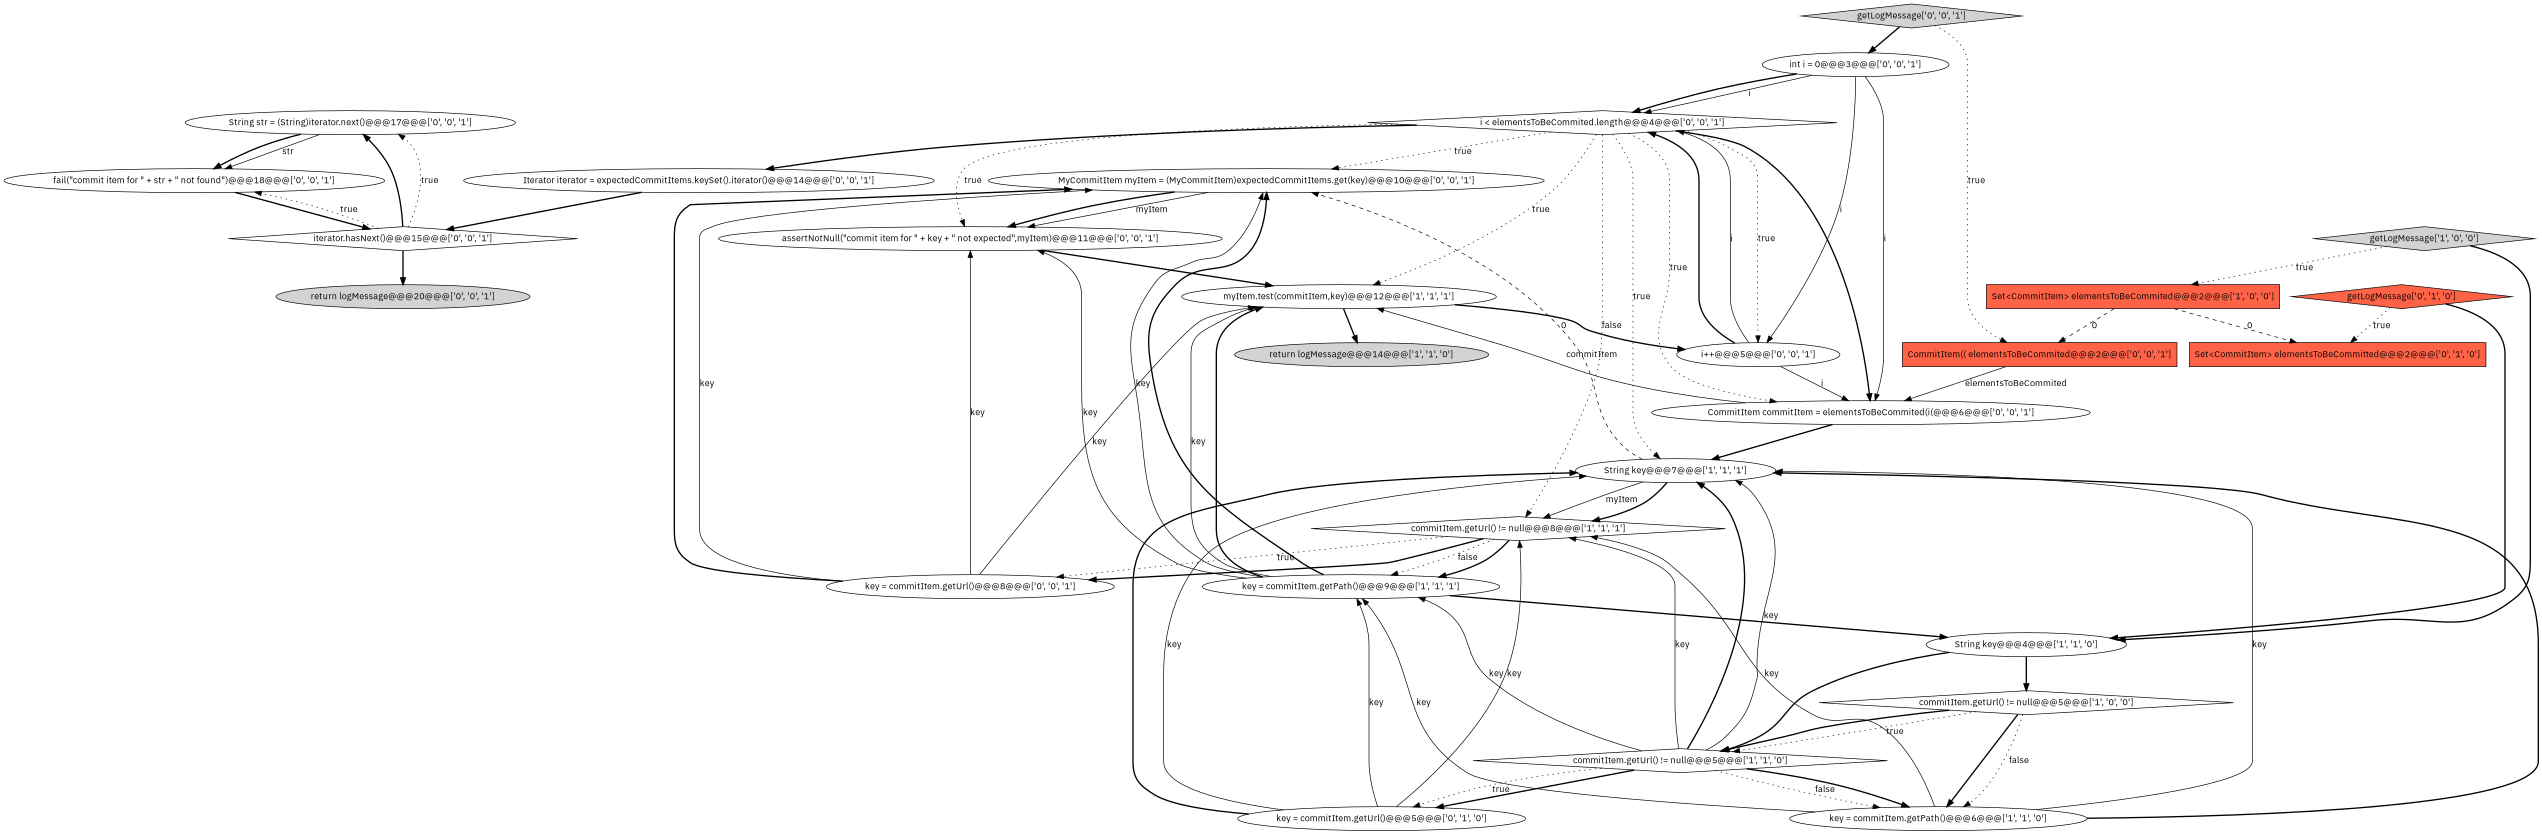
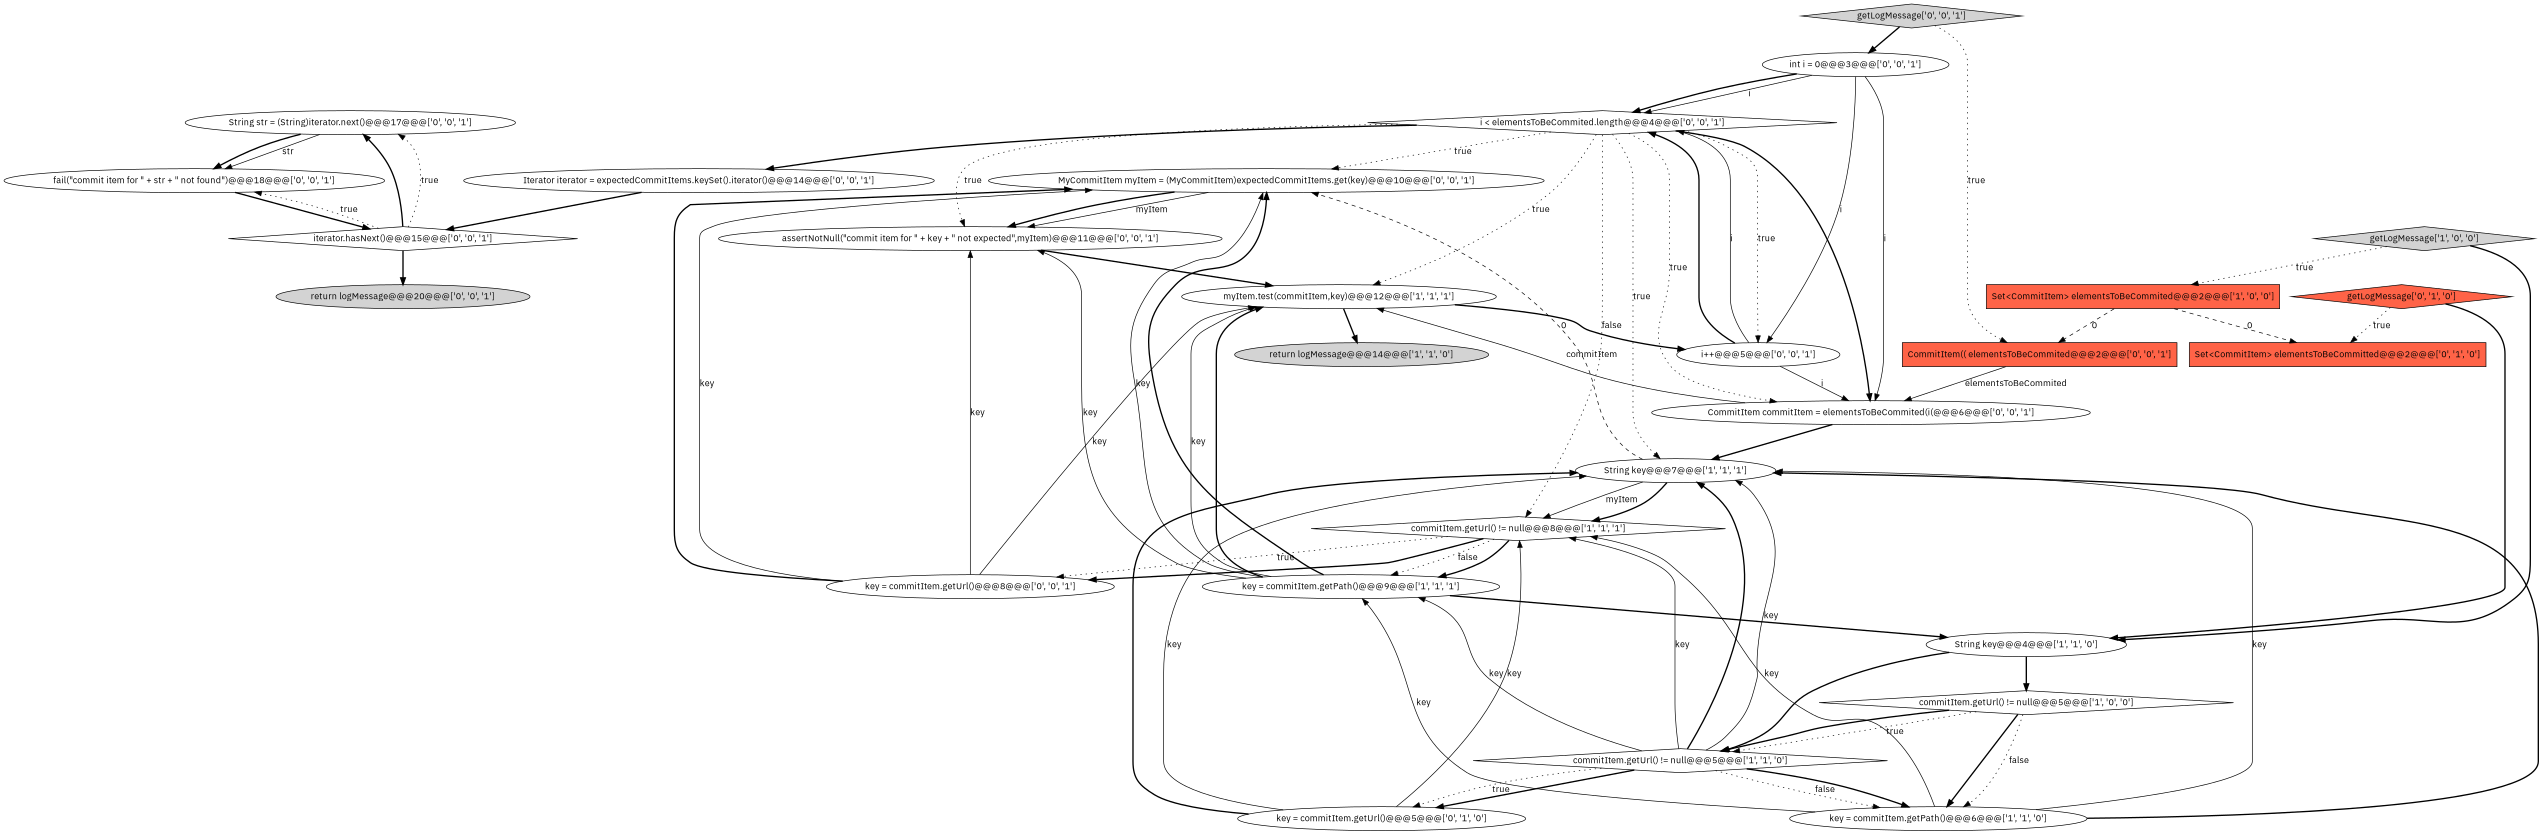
(1369, 706) -> none
